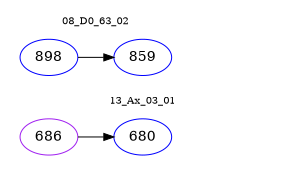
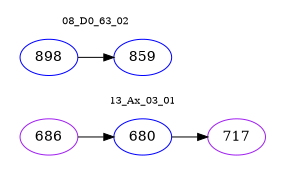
none -> (237, 137)
